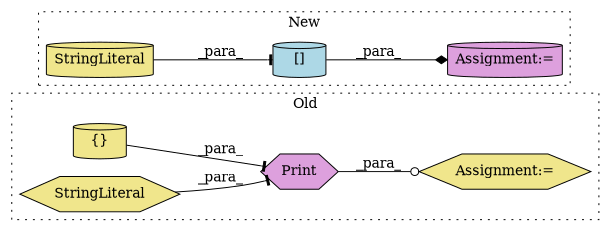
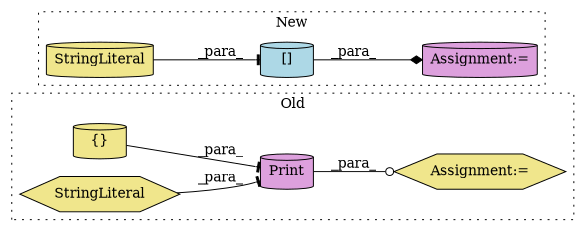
(299, 172) -> (287, 172)
